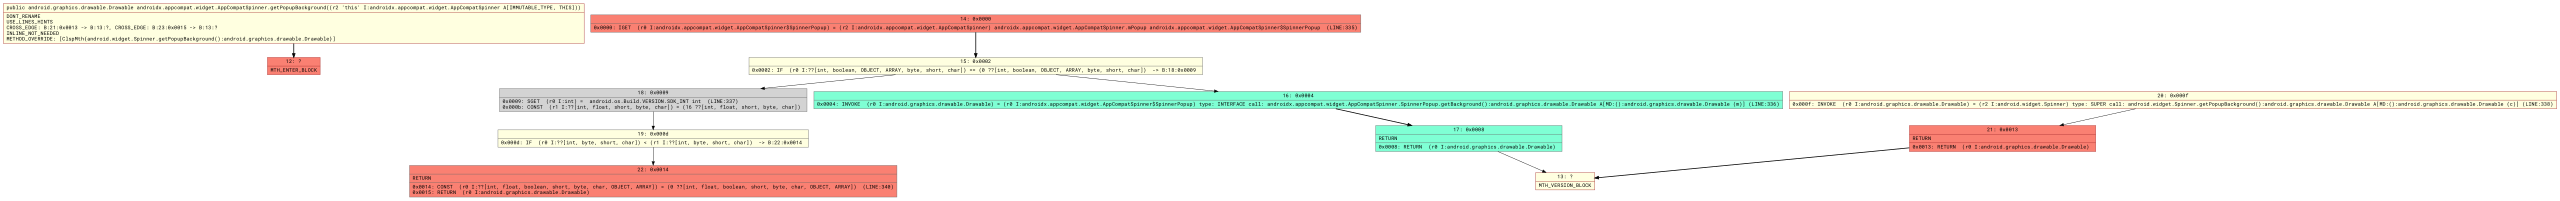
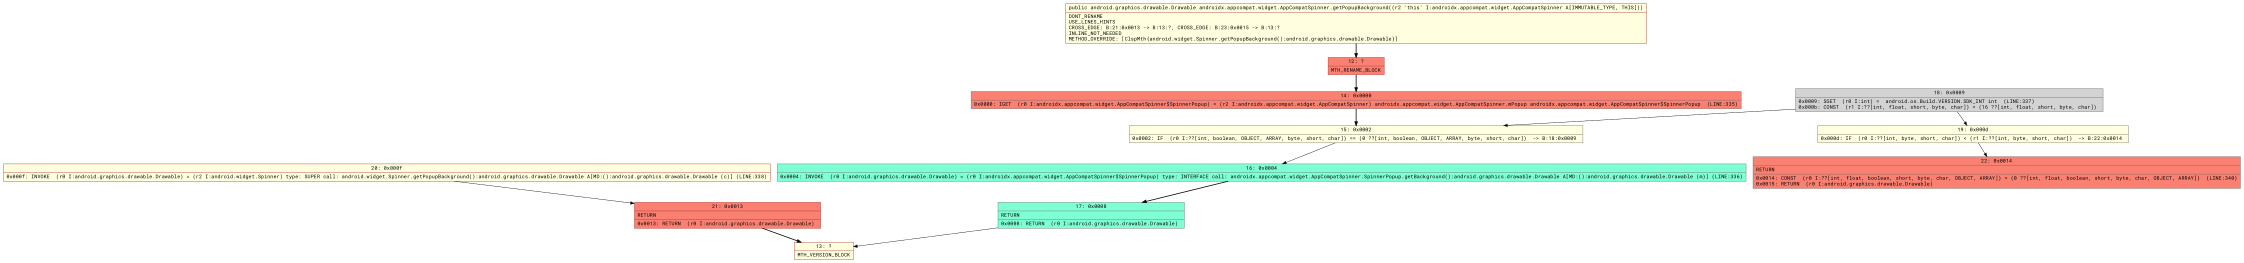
(294, 70) -> (1356, 70)
(830, 81) -> (1651, 117)
none -> (1356, 81)
